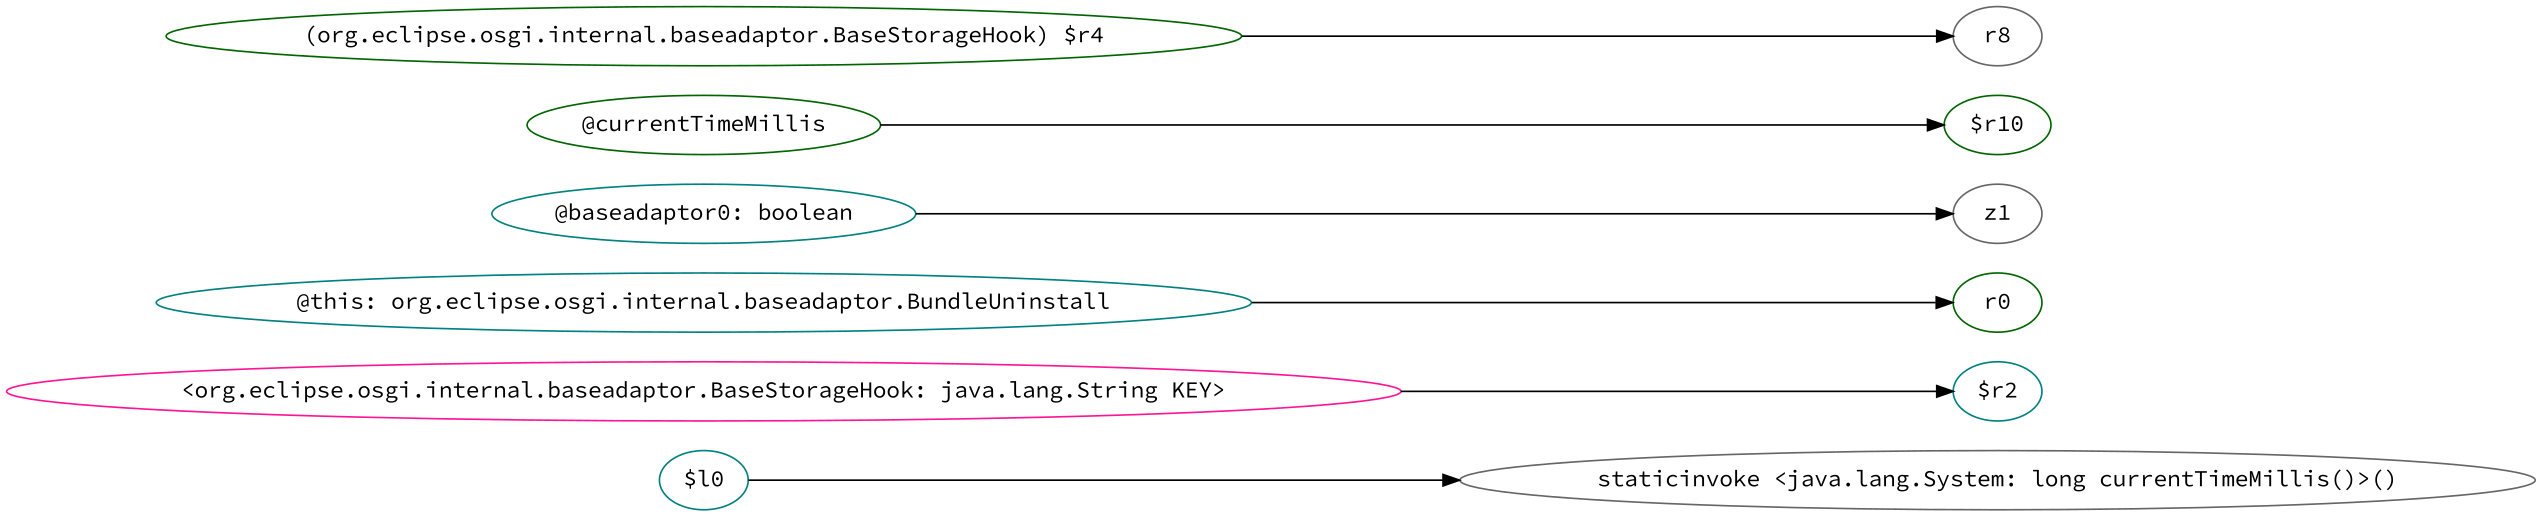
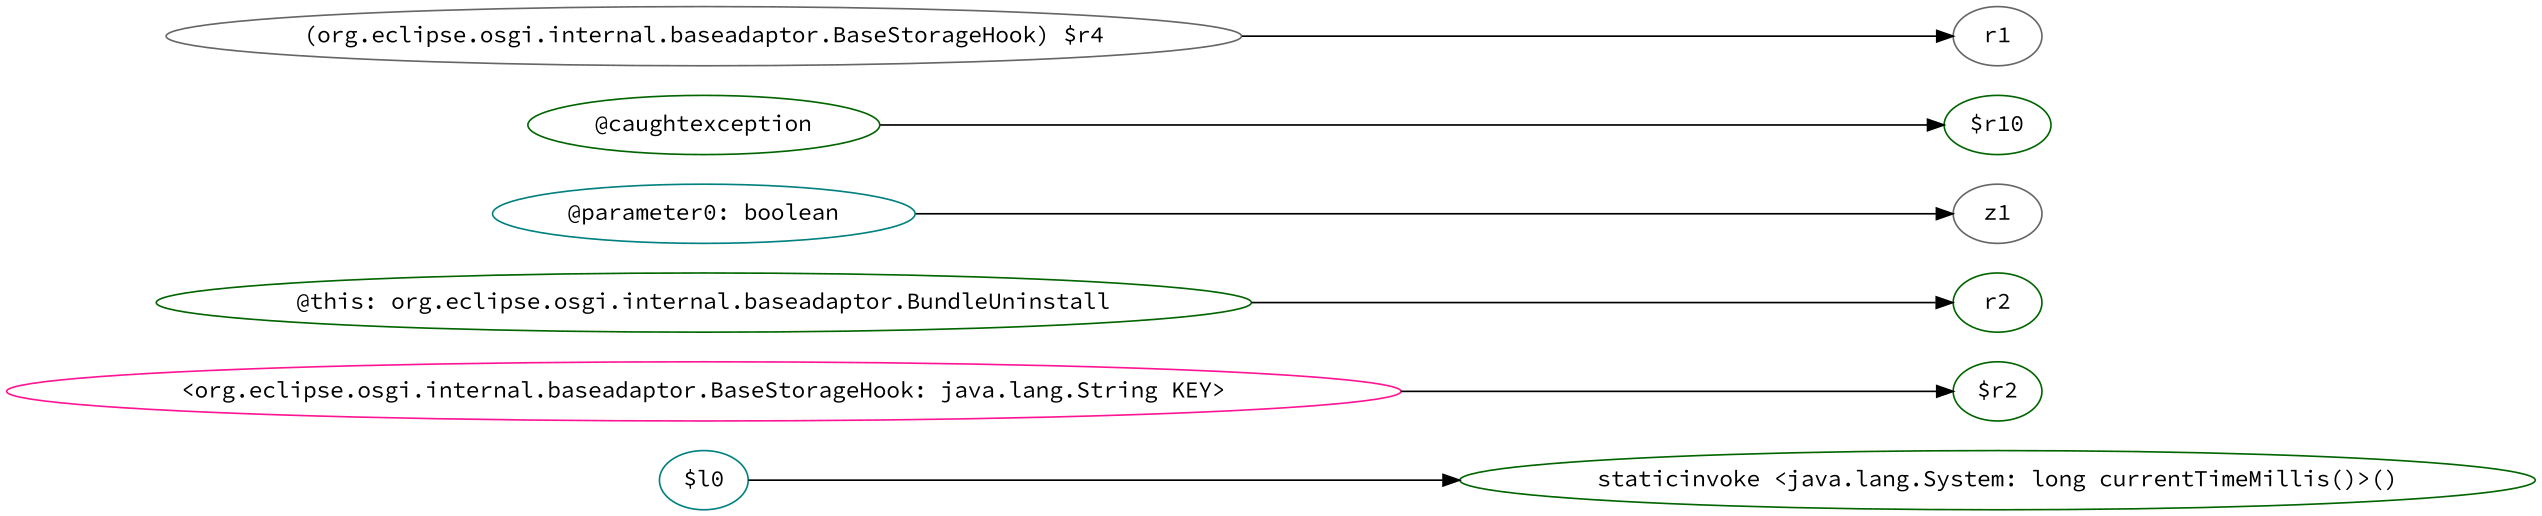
(704, 36) -> (704, 36)
(1998, 36) -> (1998, 36)
(704, 125) -> (704, 125)
(704, 214) -> (704, 214)
(704, 303) -> (704, 303)
(1998, 303) -> (1998, 303)
(1998, 391) -> (1998, 391)
(1998, 480) -> (1998, 480)
